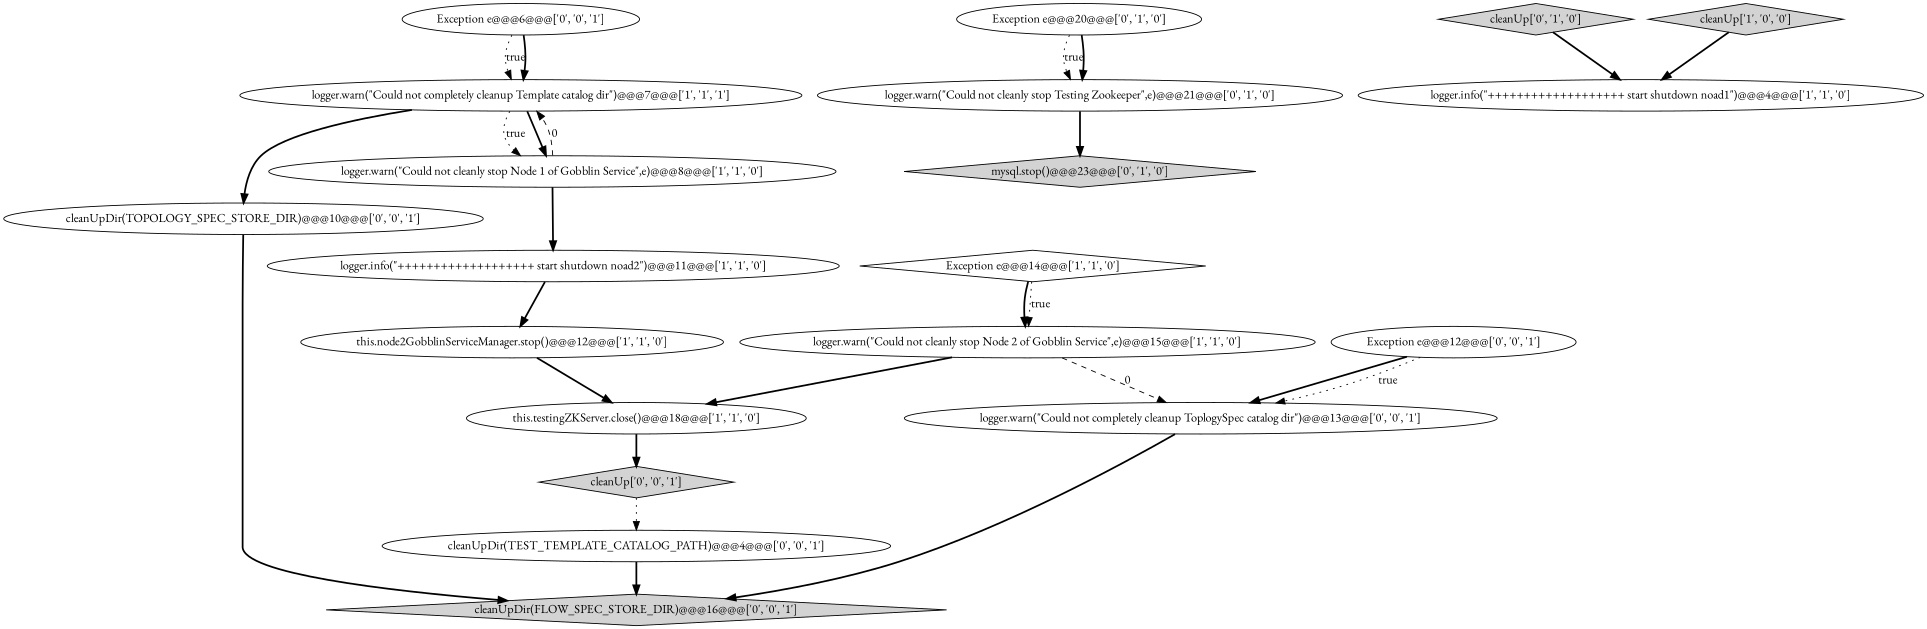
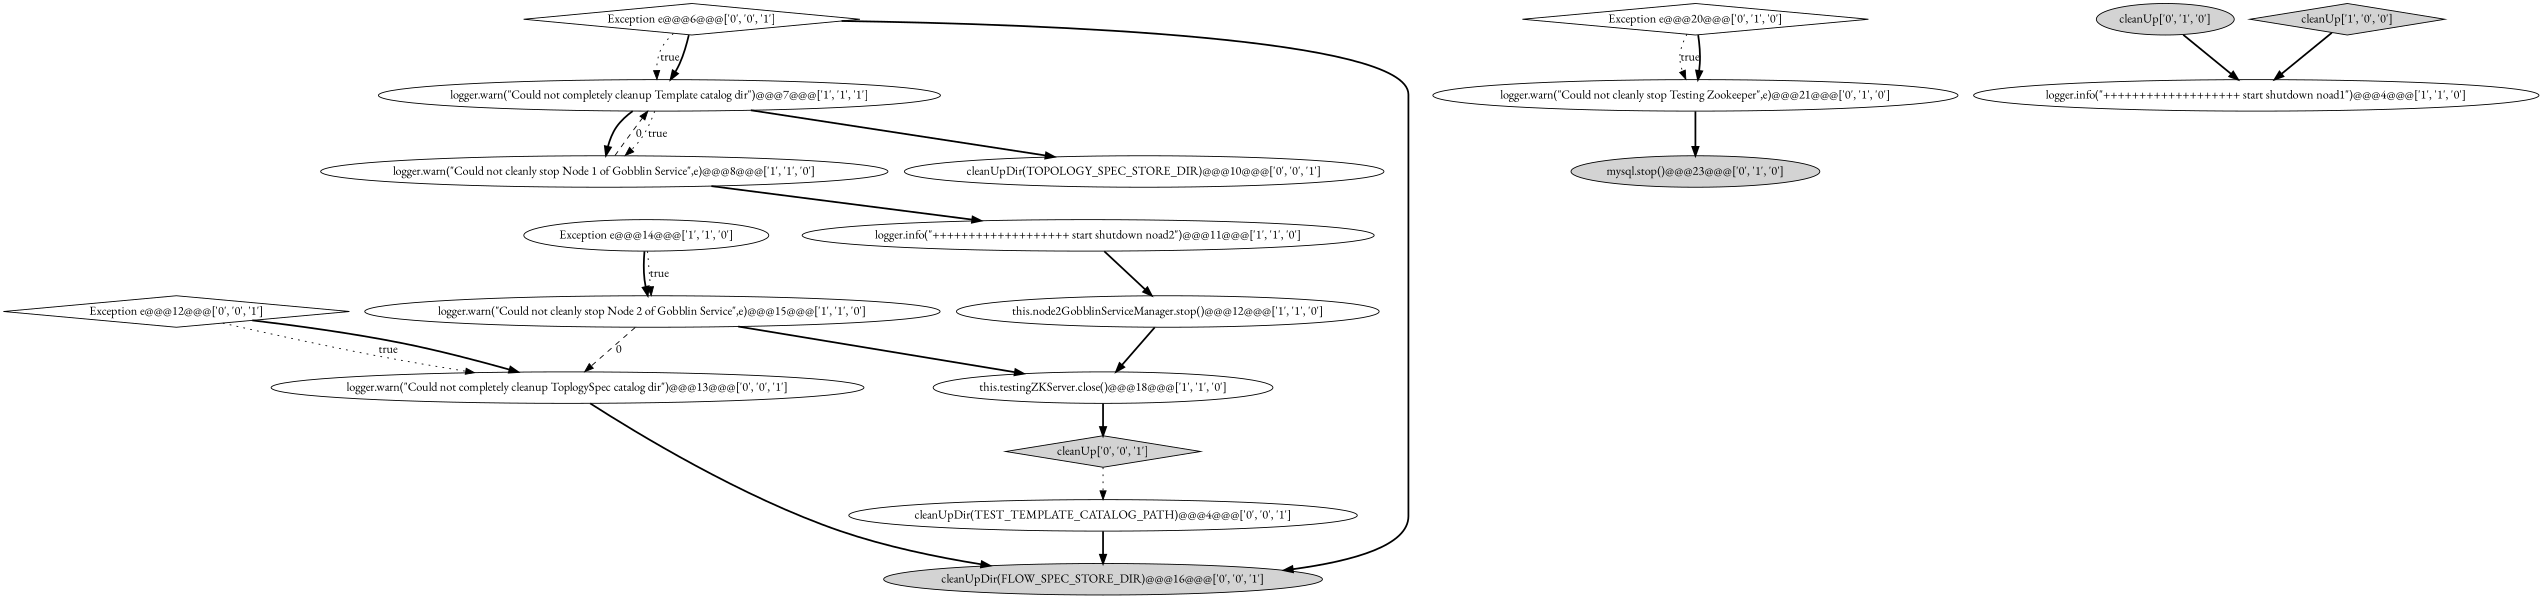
(521, 19) -> (692, 19)
(1079, 19) -> (1695, 19)
(1536, 19) -> (2165, 19)
(1080, 172) -> (1695, 172)
(1033, 266) -> (646, 235)
(1454, 342) -> (176, 312)
(243, 524) -> (1401, 85)
(636, 610) -> (1103, 579)
